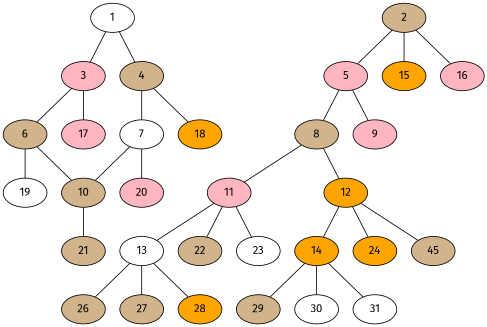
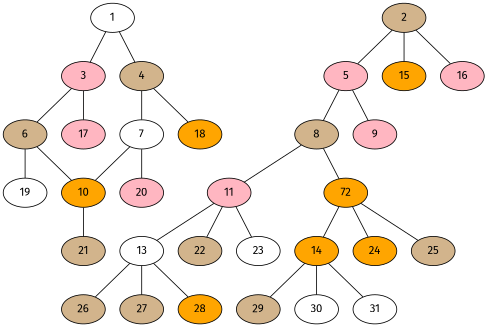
(83, 193) -> (83, 193)
(346, 193) -> (346, 193)
(433, 251) -> (433, 251)
